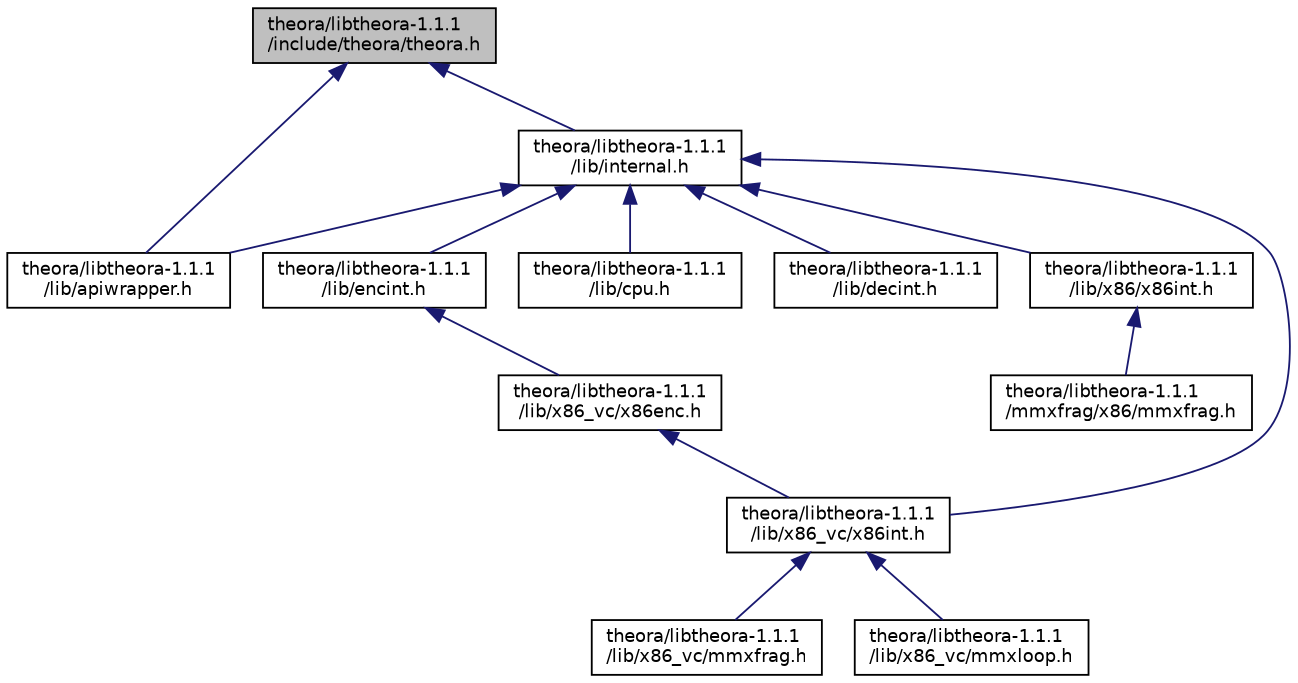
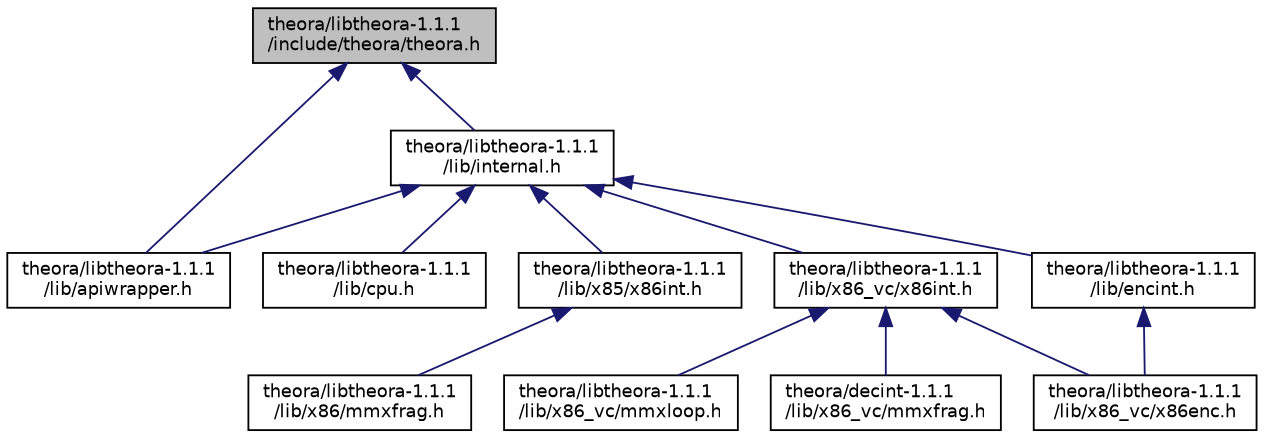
(886, 280) -> none
(1141, 280) -> (630, 280)
(1121, 403) -> (360, 403)
(732, 468) -> (1024, 345)
(707, 647) -> (886, 403)
